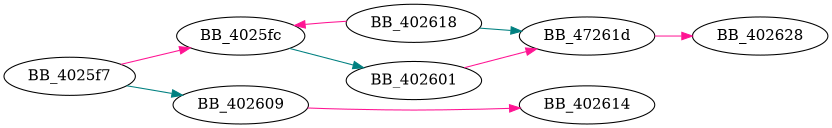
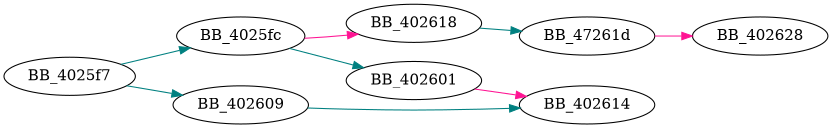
(326, 23) -> (326, 37)
(150, 57) -> (150, 57)
(495, 60) -> (495, 92)
(409, 110) -> (409, 110)
